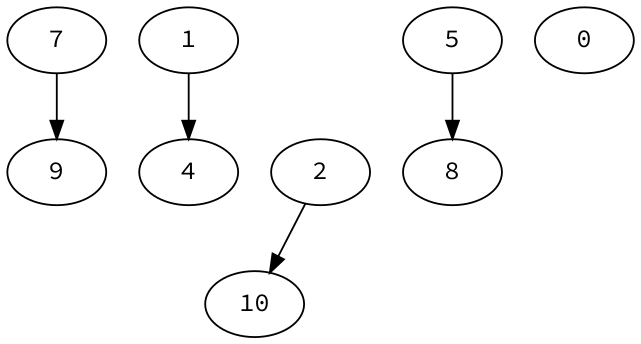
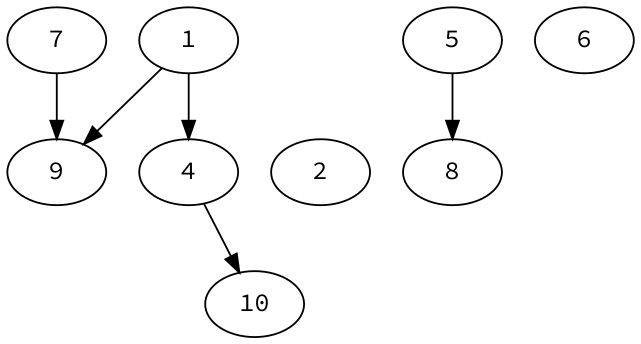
(584, 40) -> (584, 40)
none -> (130, 100)
(292, 230) -> (217, 230)
